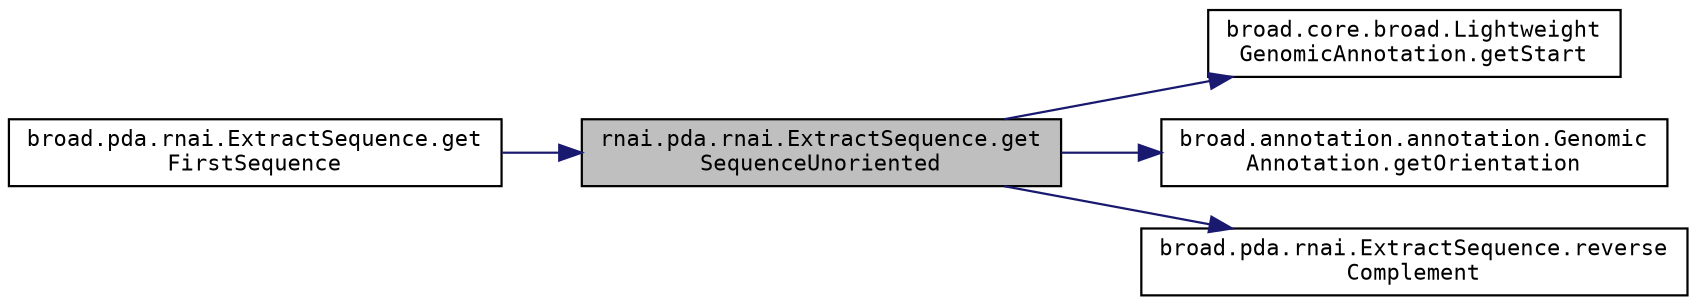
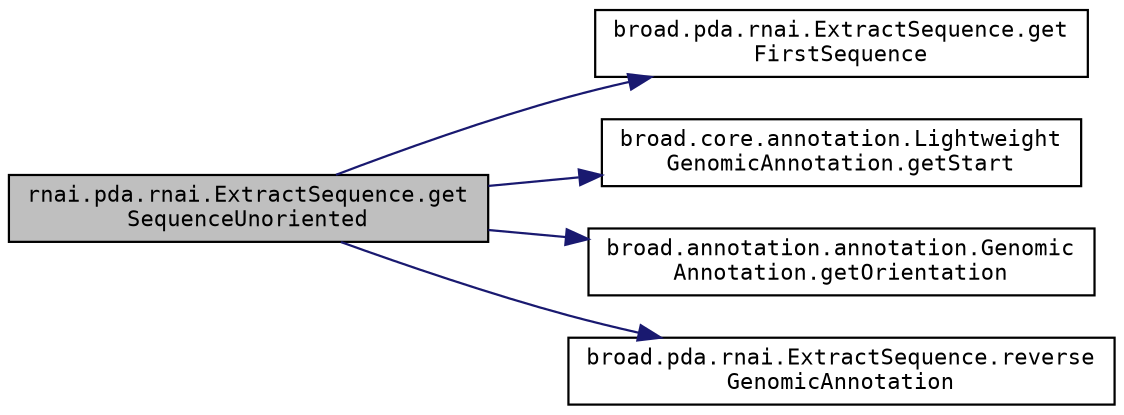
(1414, 43) -> (842, 153)
(530, 153) -> (481, 123)
(1414, 262) -> (842, 371)
